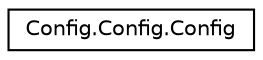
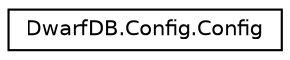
(131, 30) -> (145, 30)
